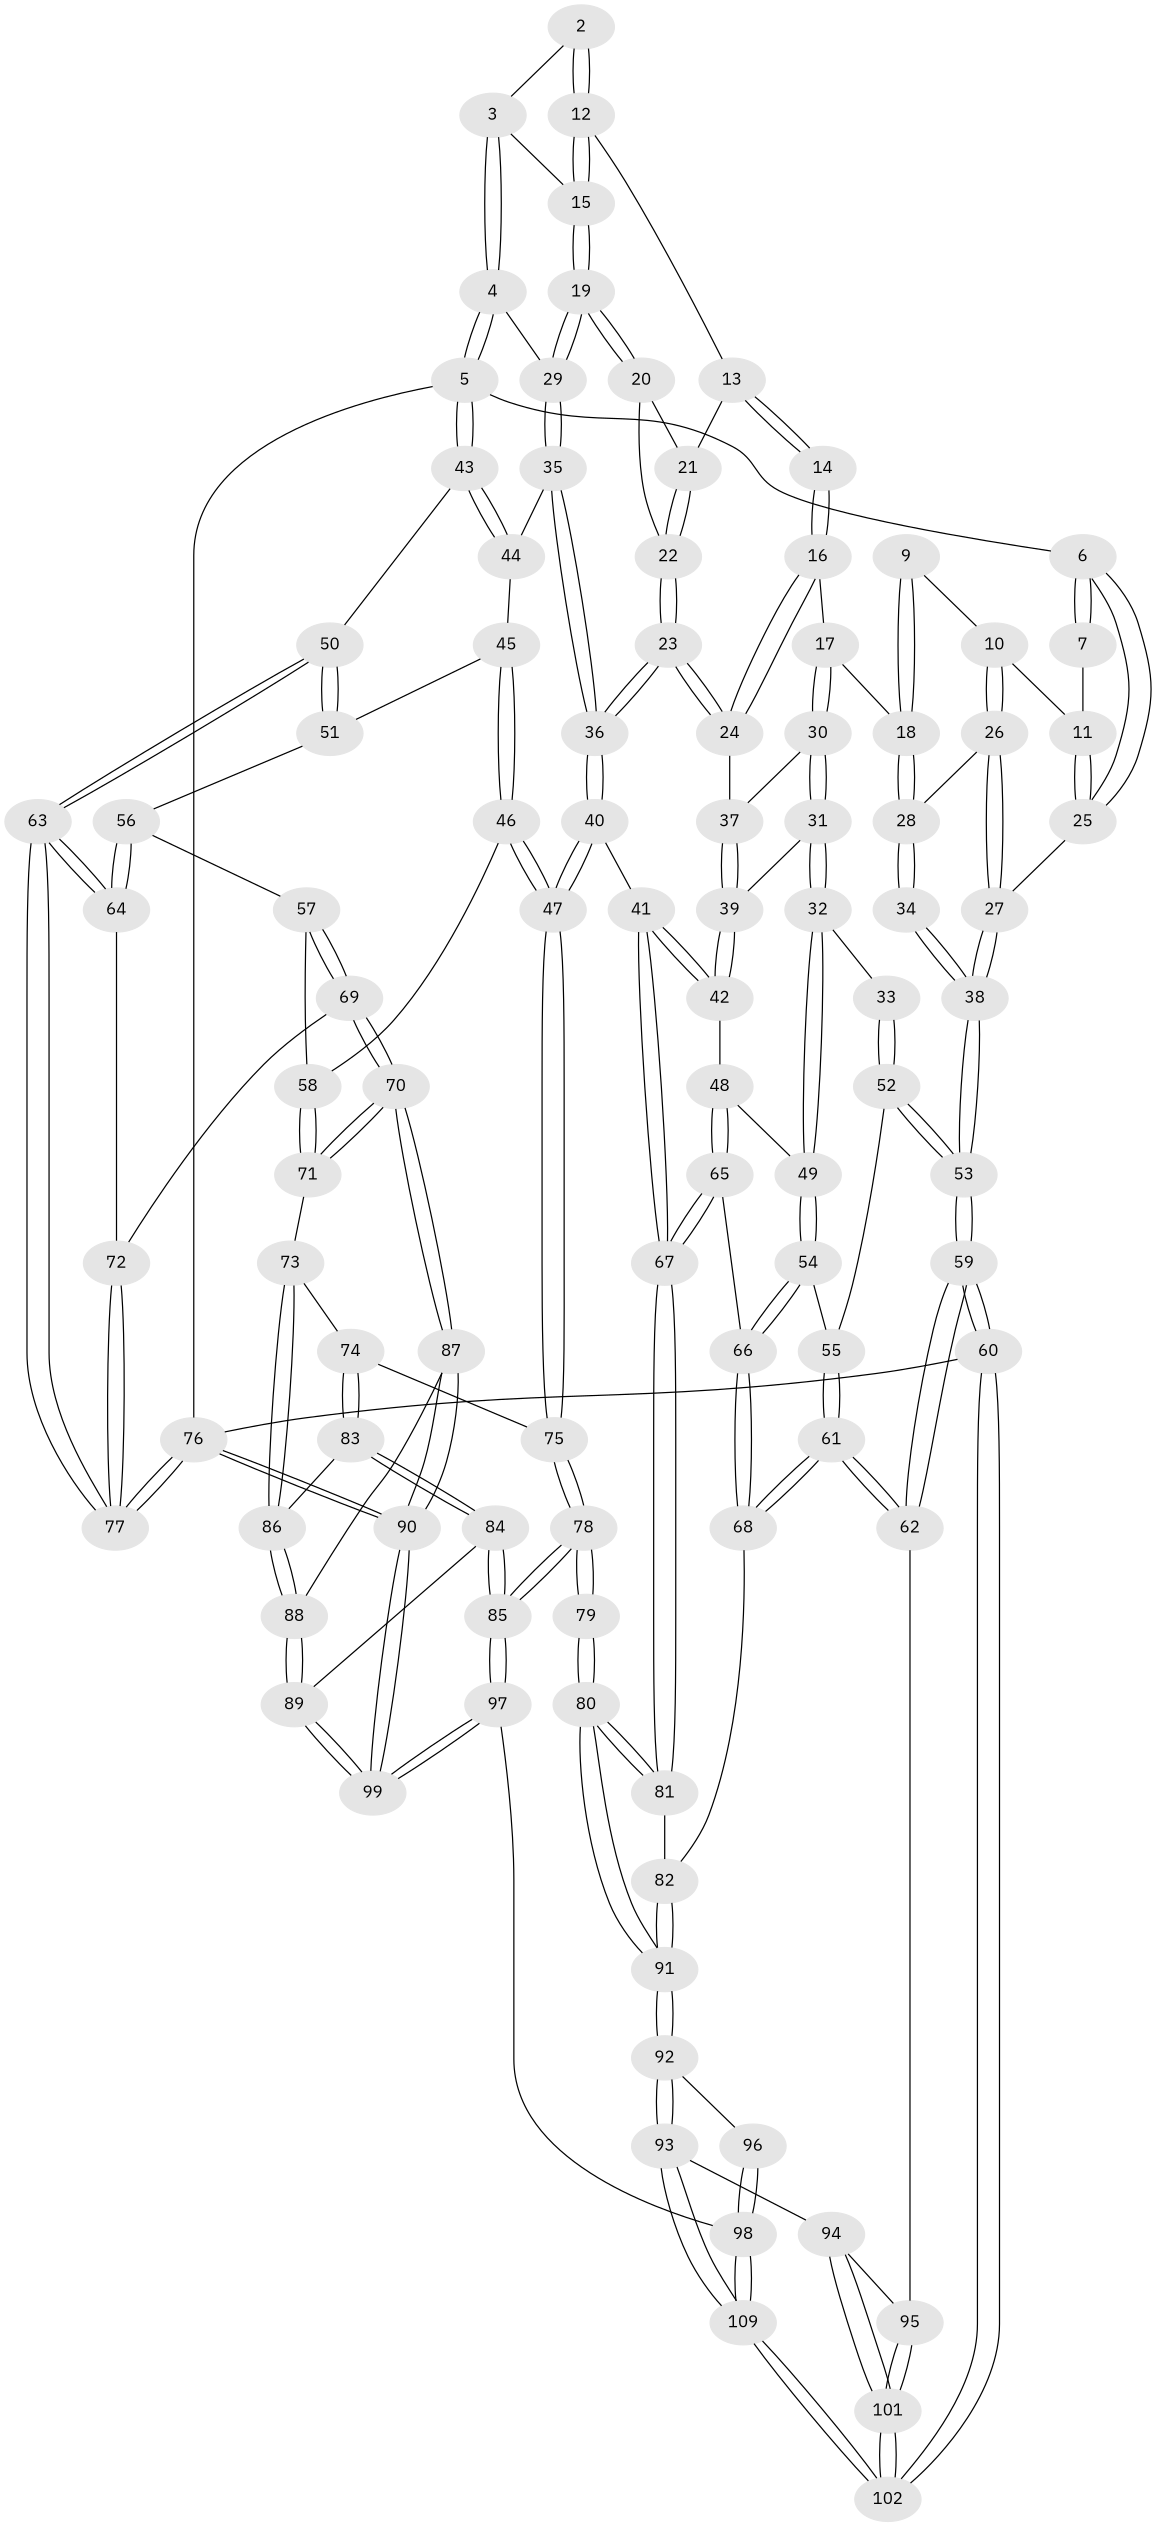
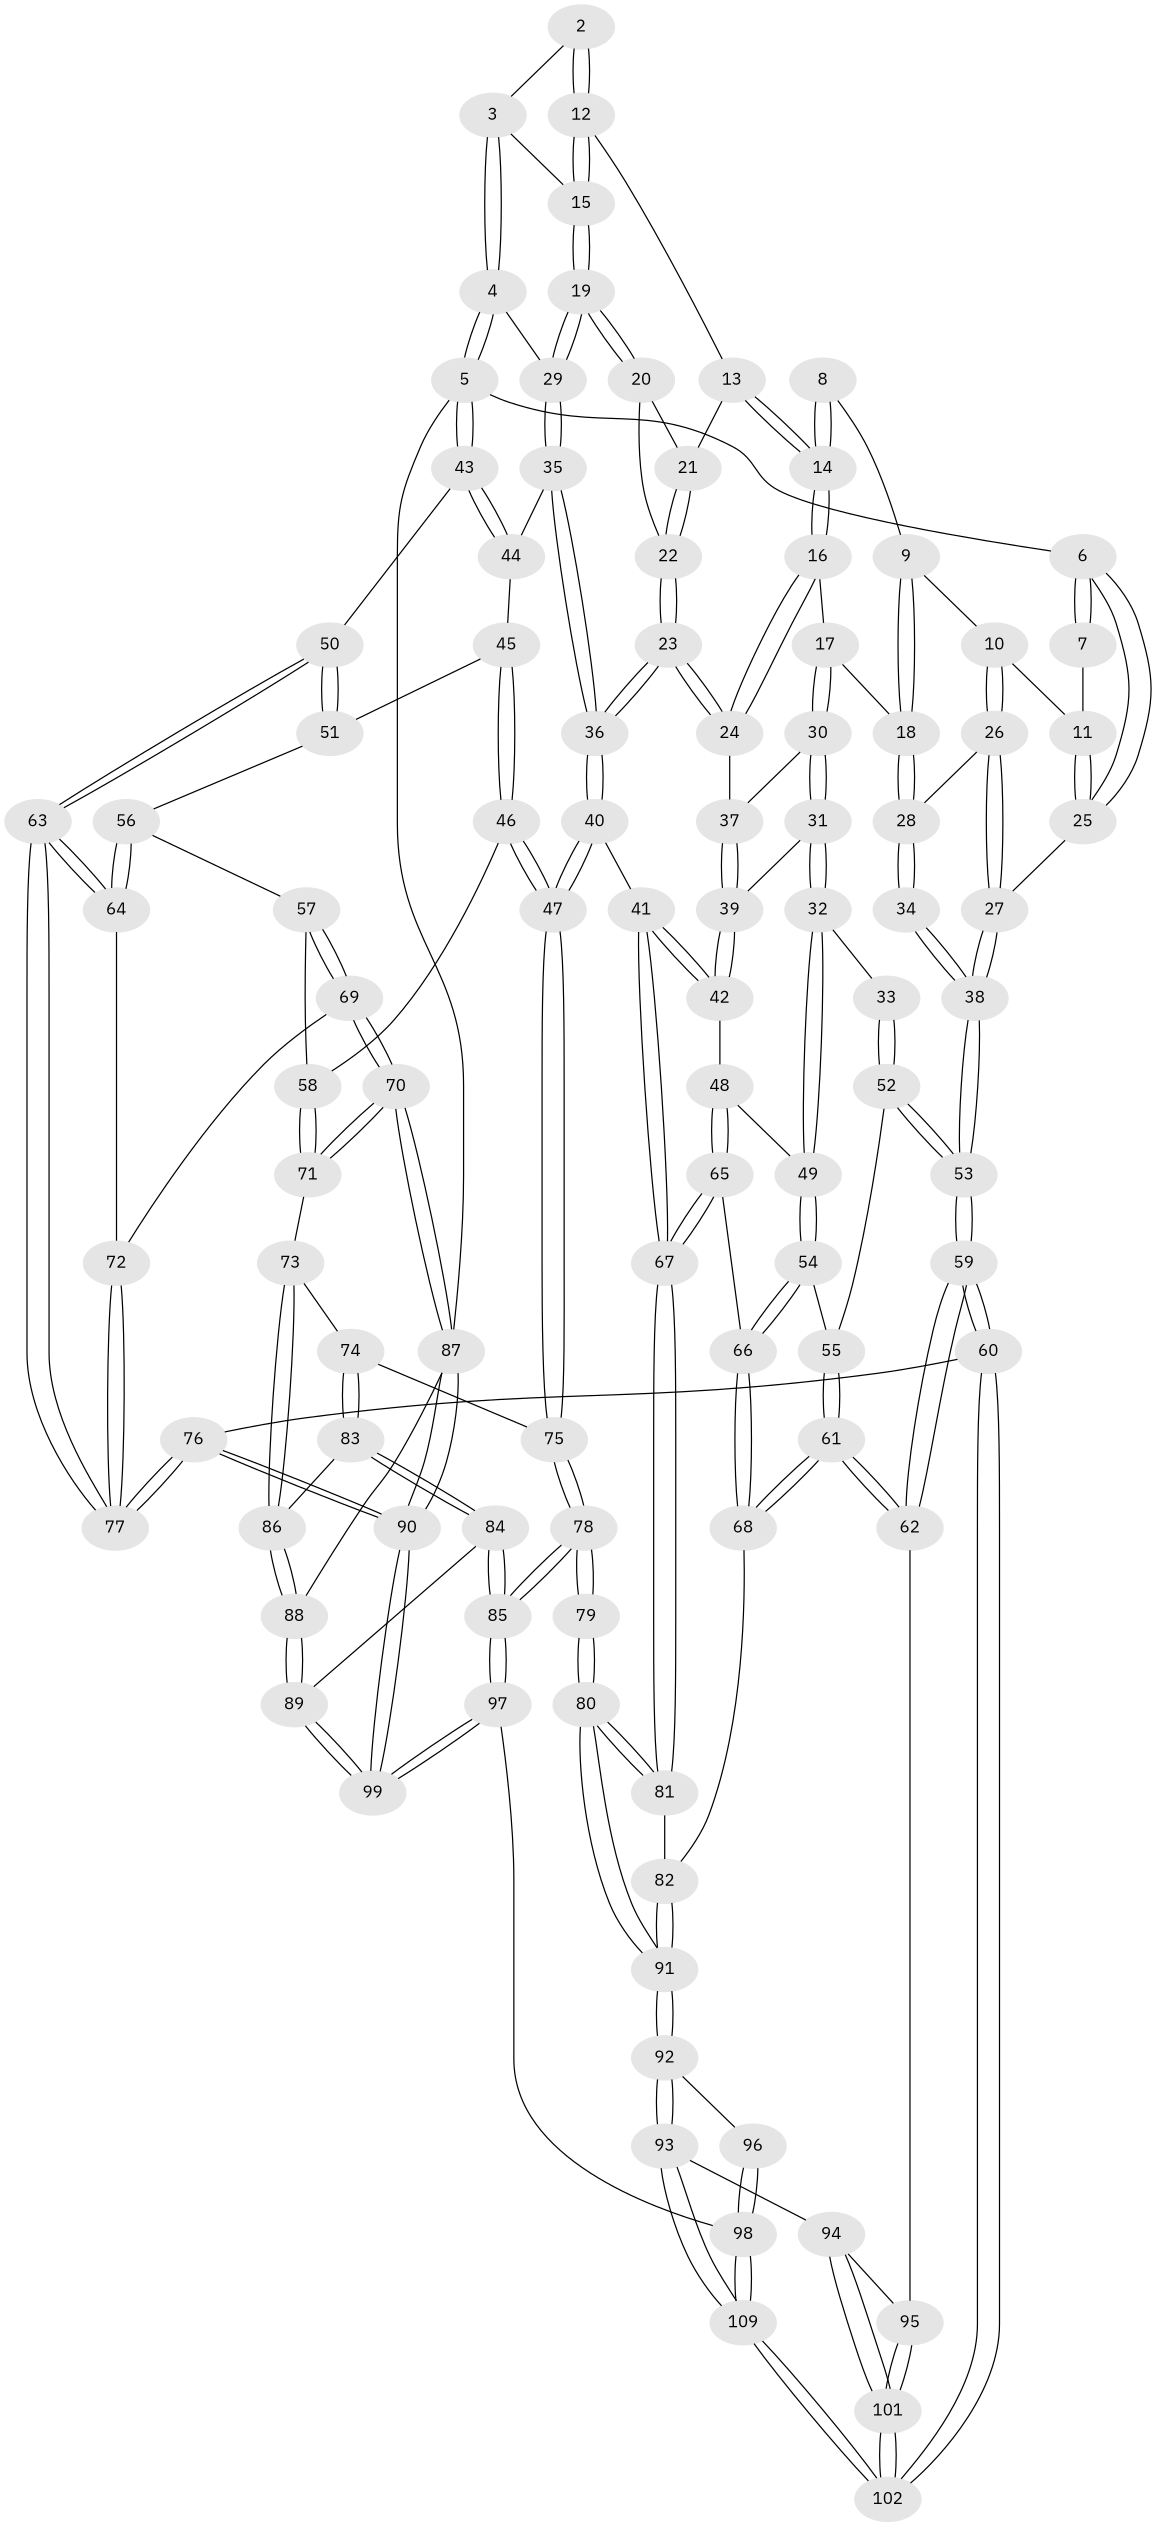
none -> (823, 380)
(194, 829) -> (400, 864)
